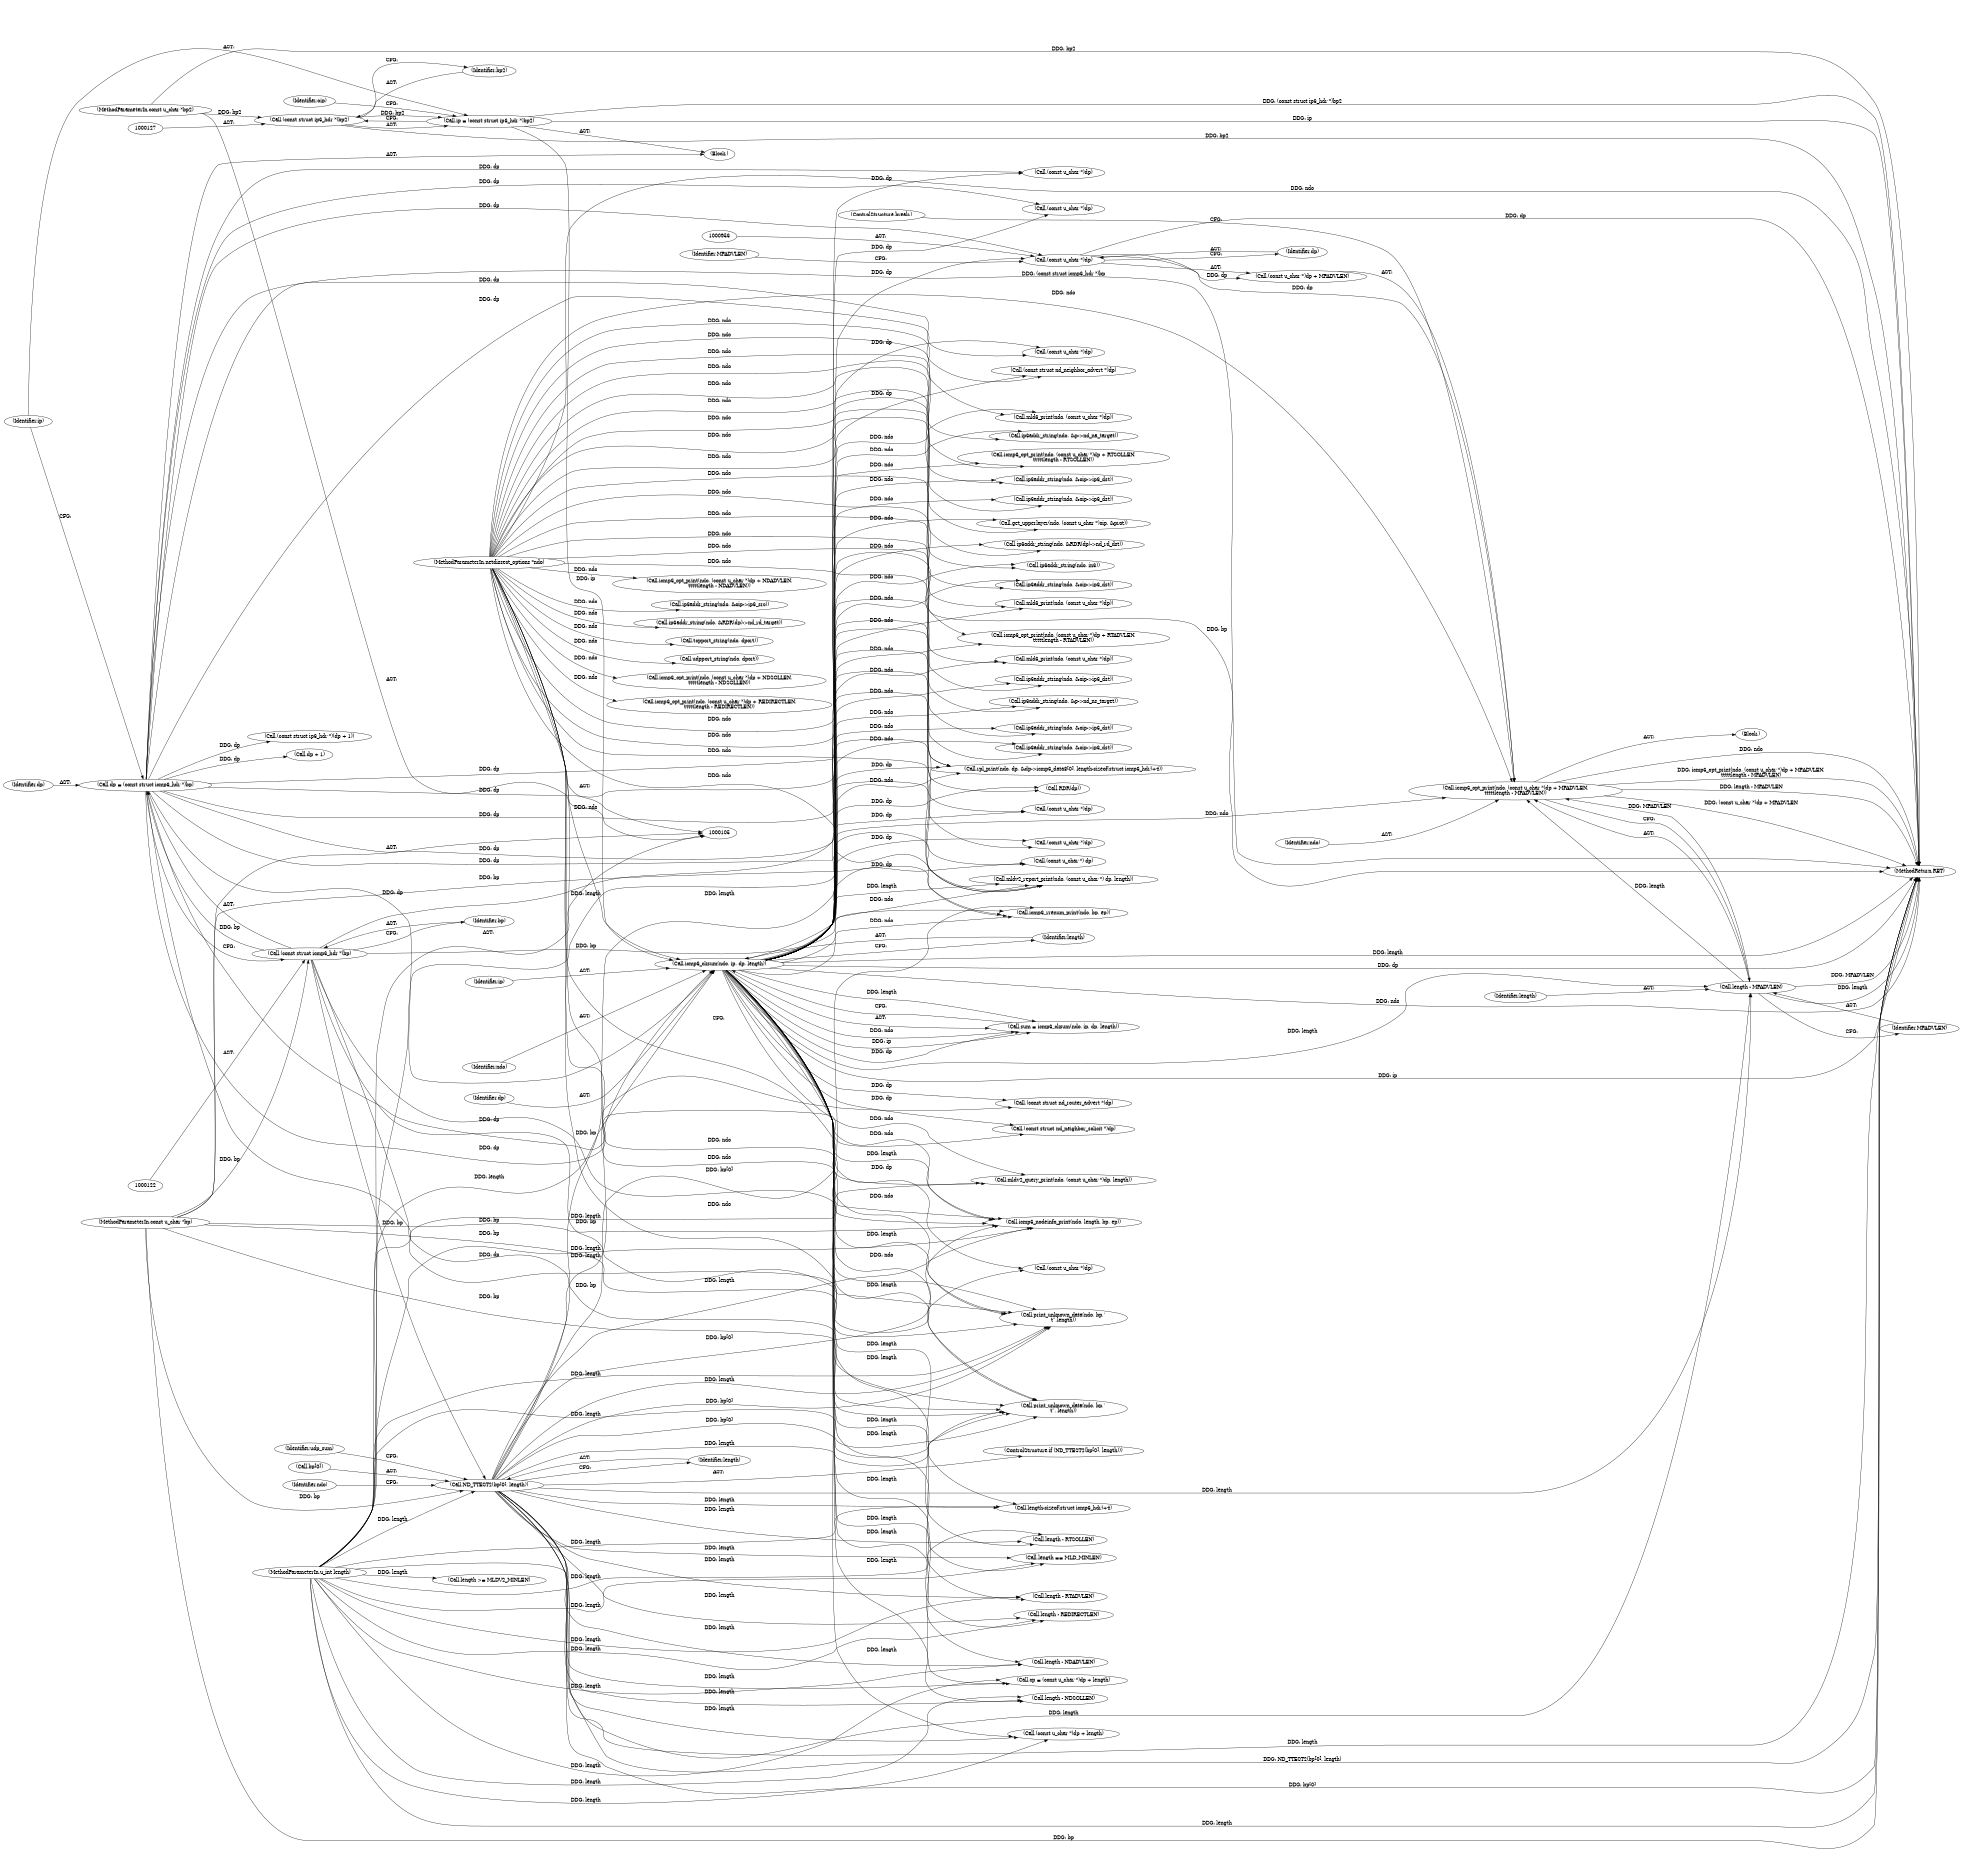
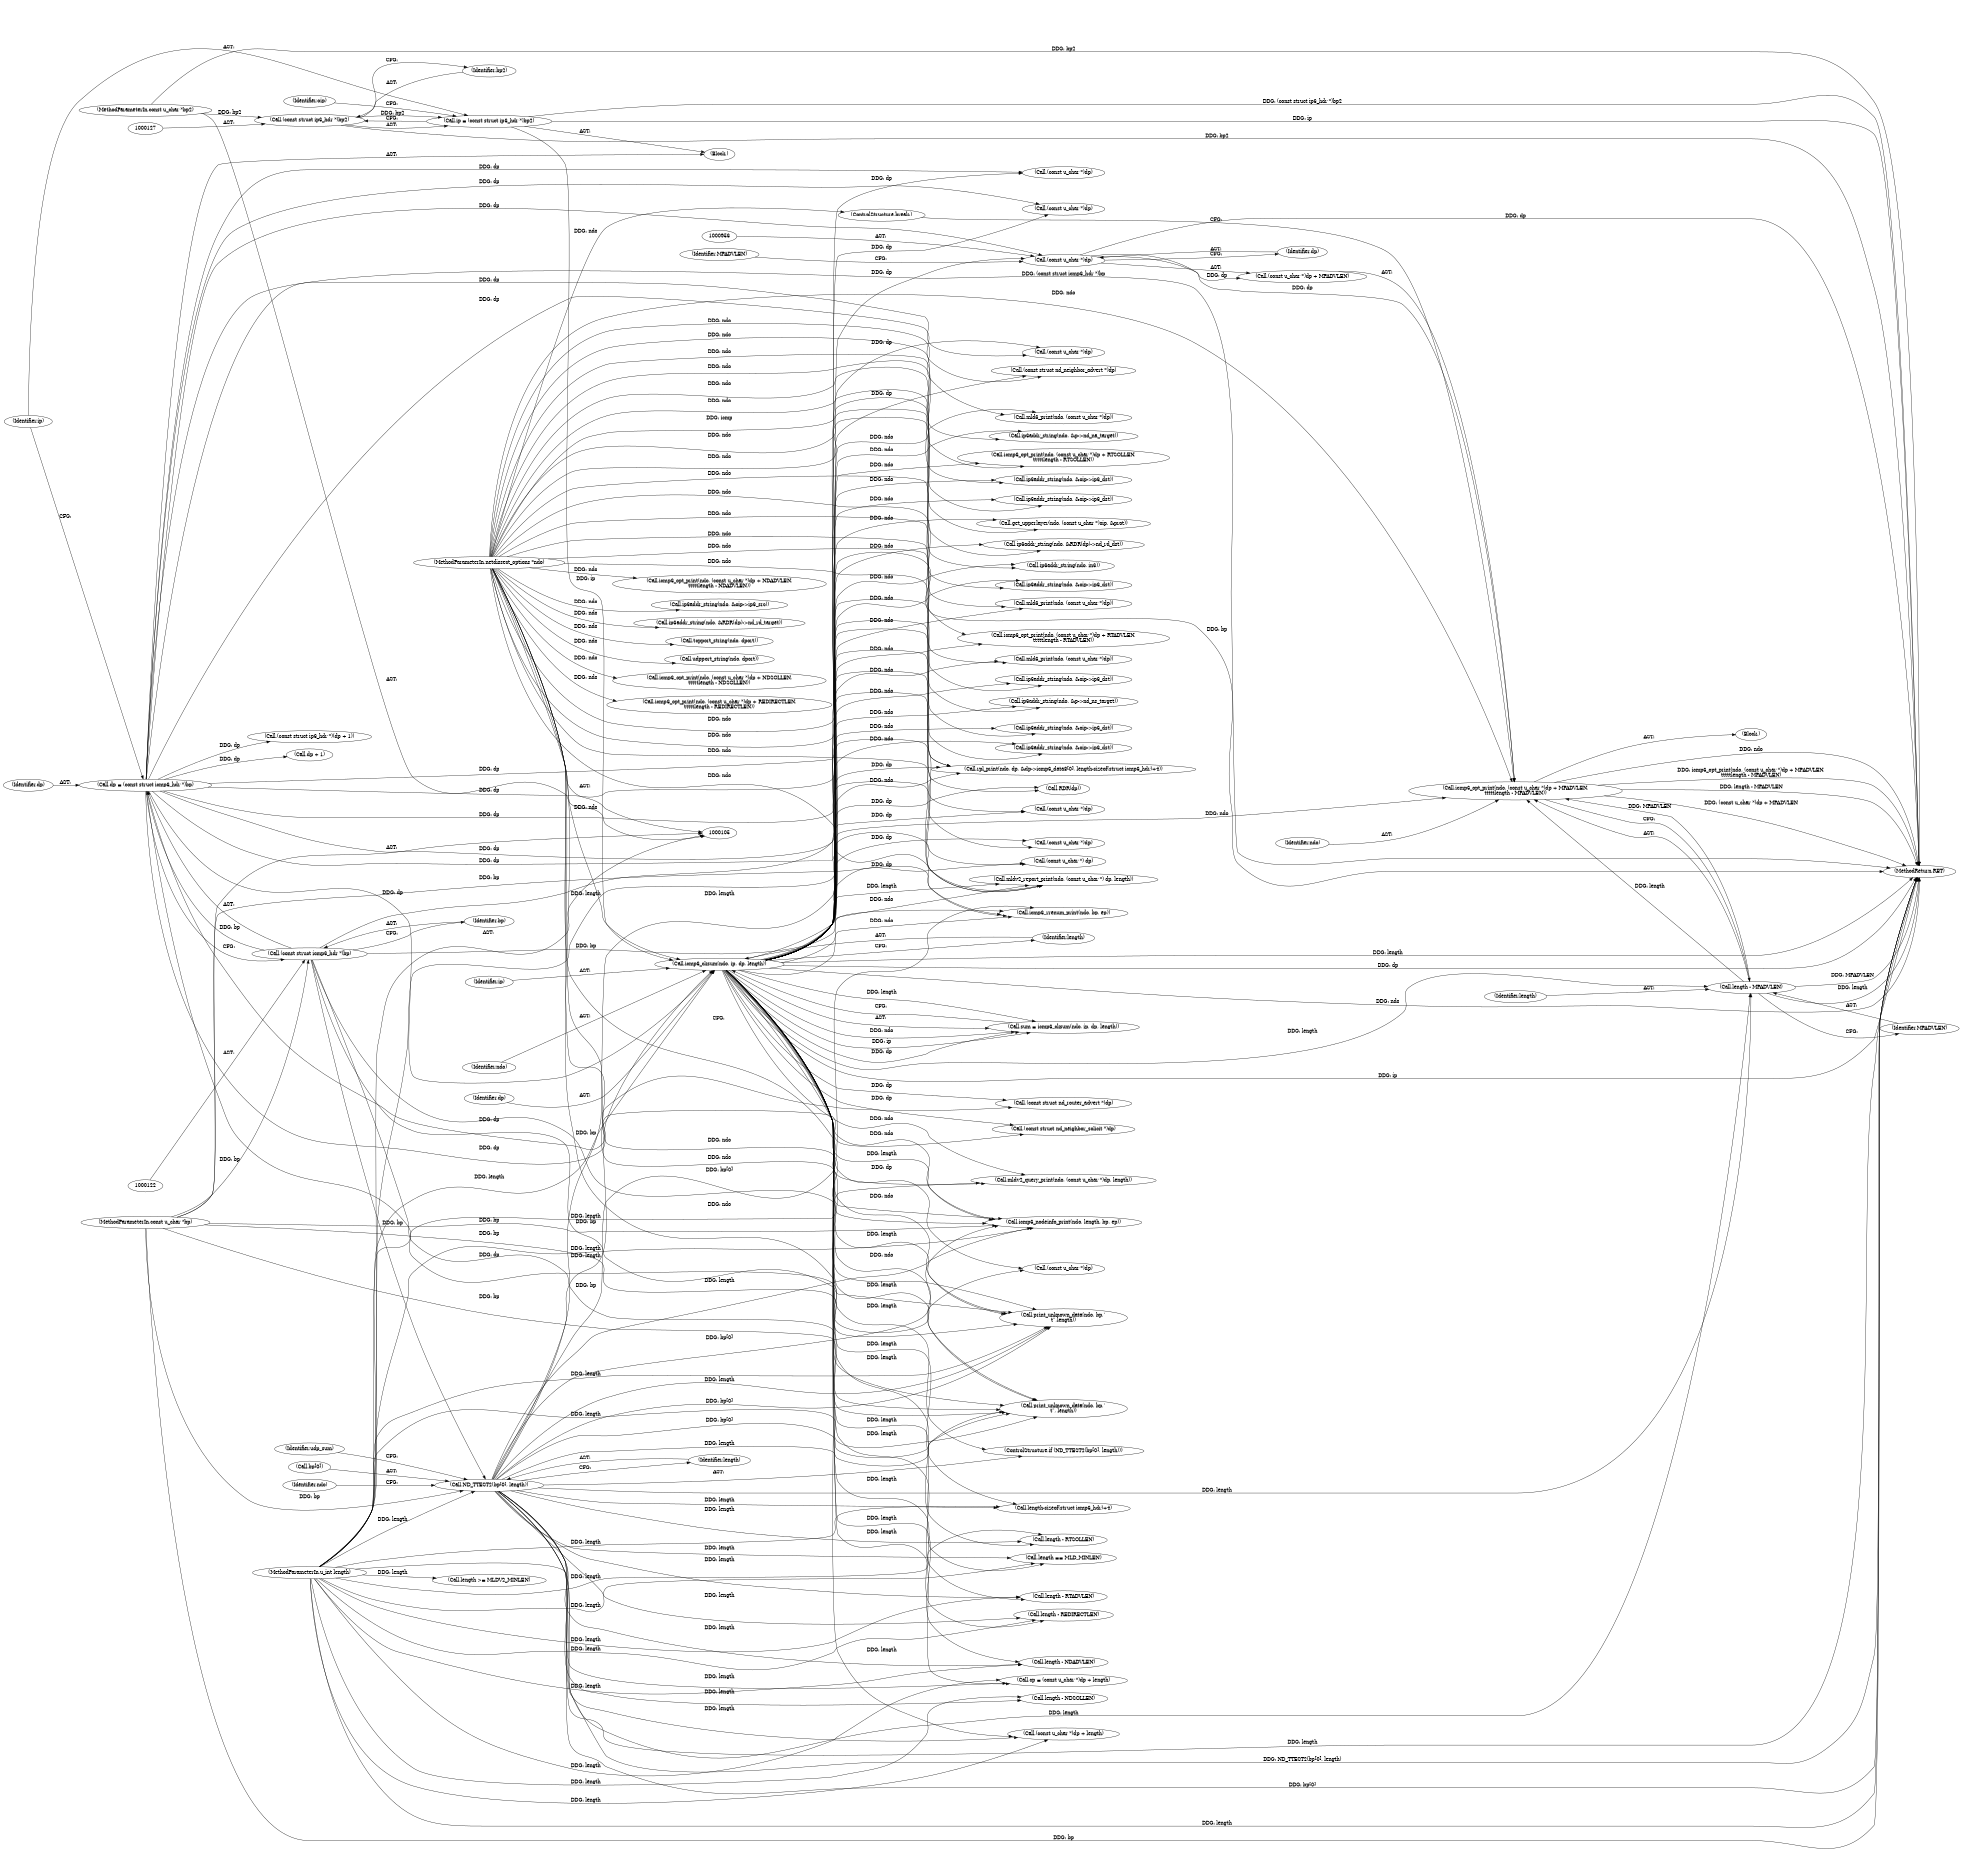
(1353, 191) -> (580, 277)
(719, 418) -> (719, 418)
(834, 1379) -> (844, 1315)
